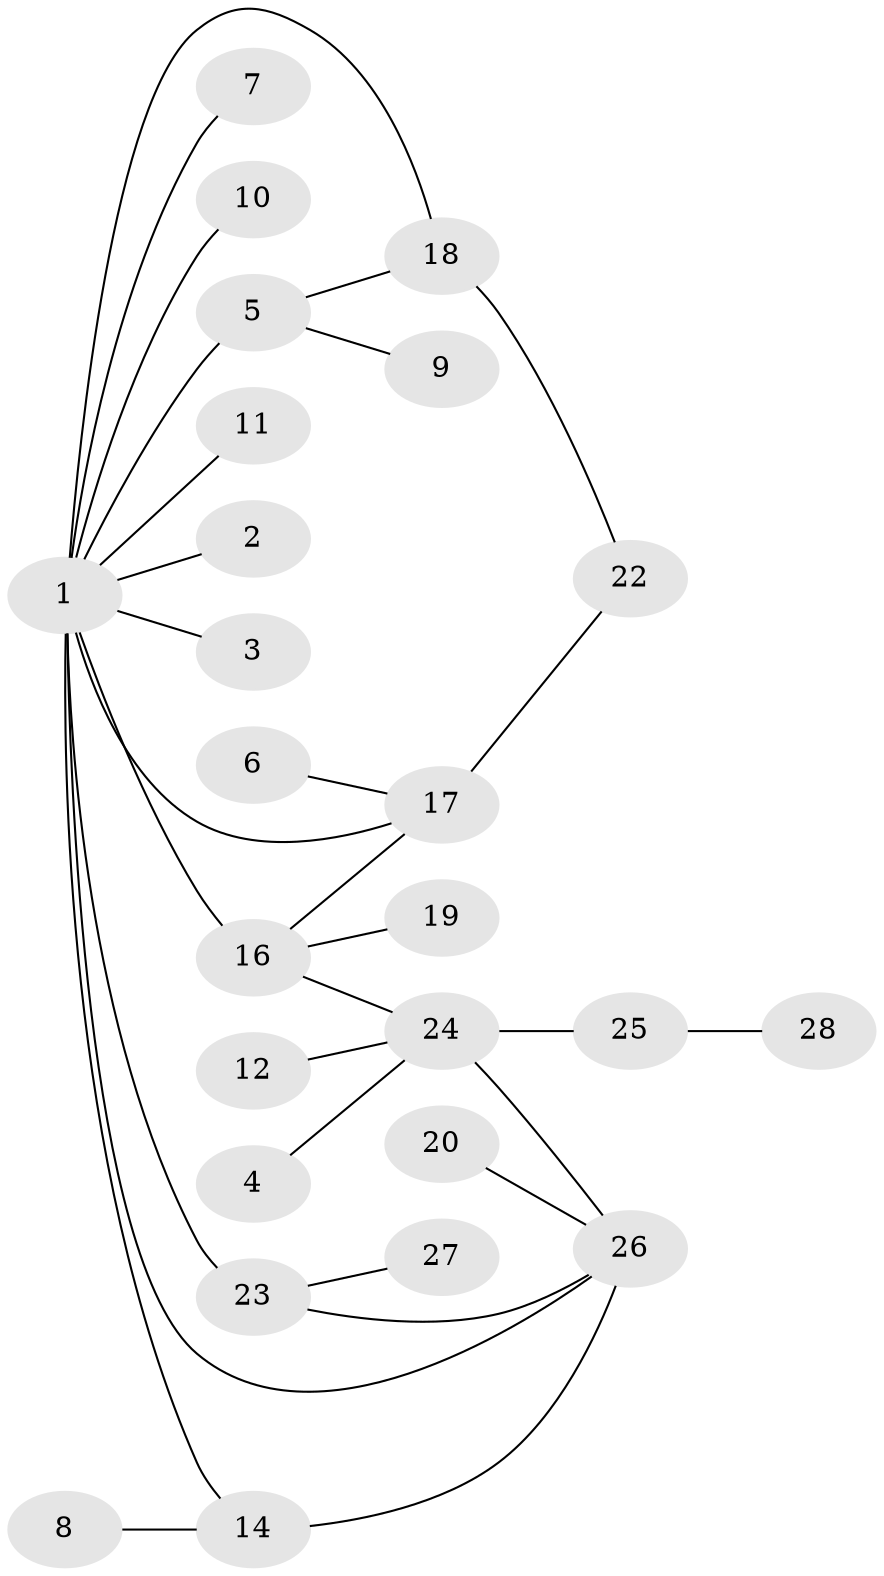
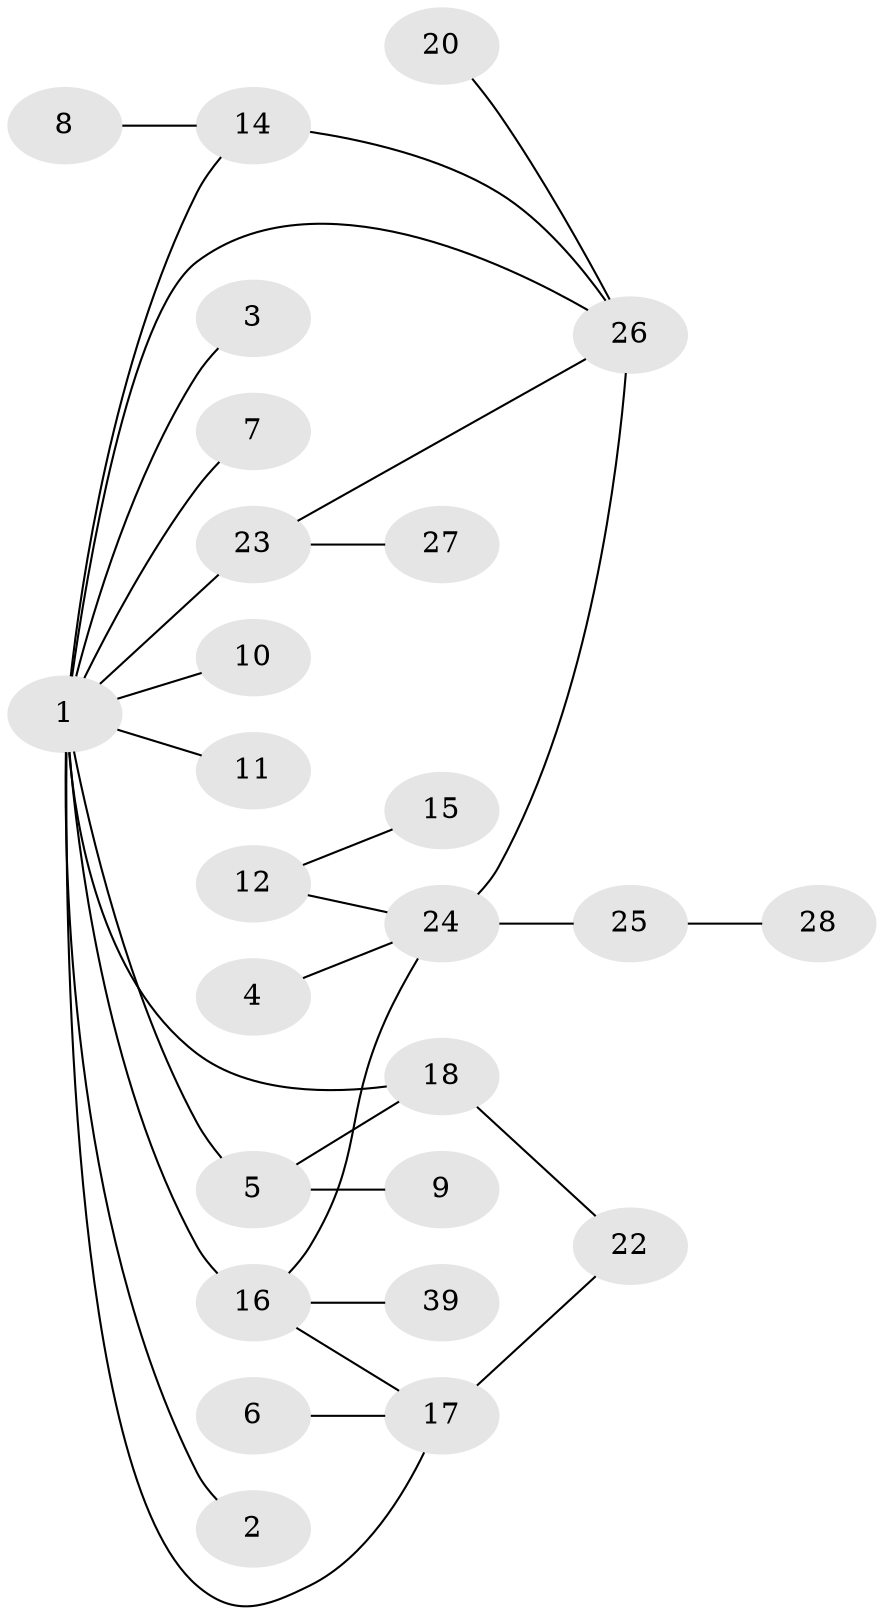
none -> (442, 811)
(442, 918) -> (442, 1303)
